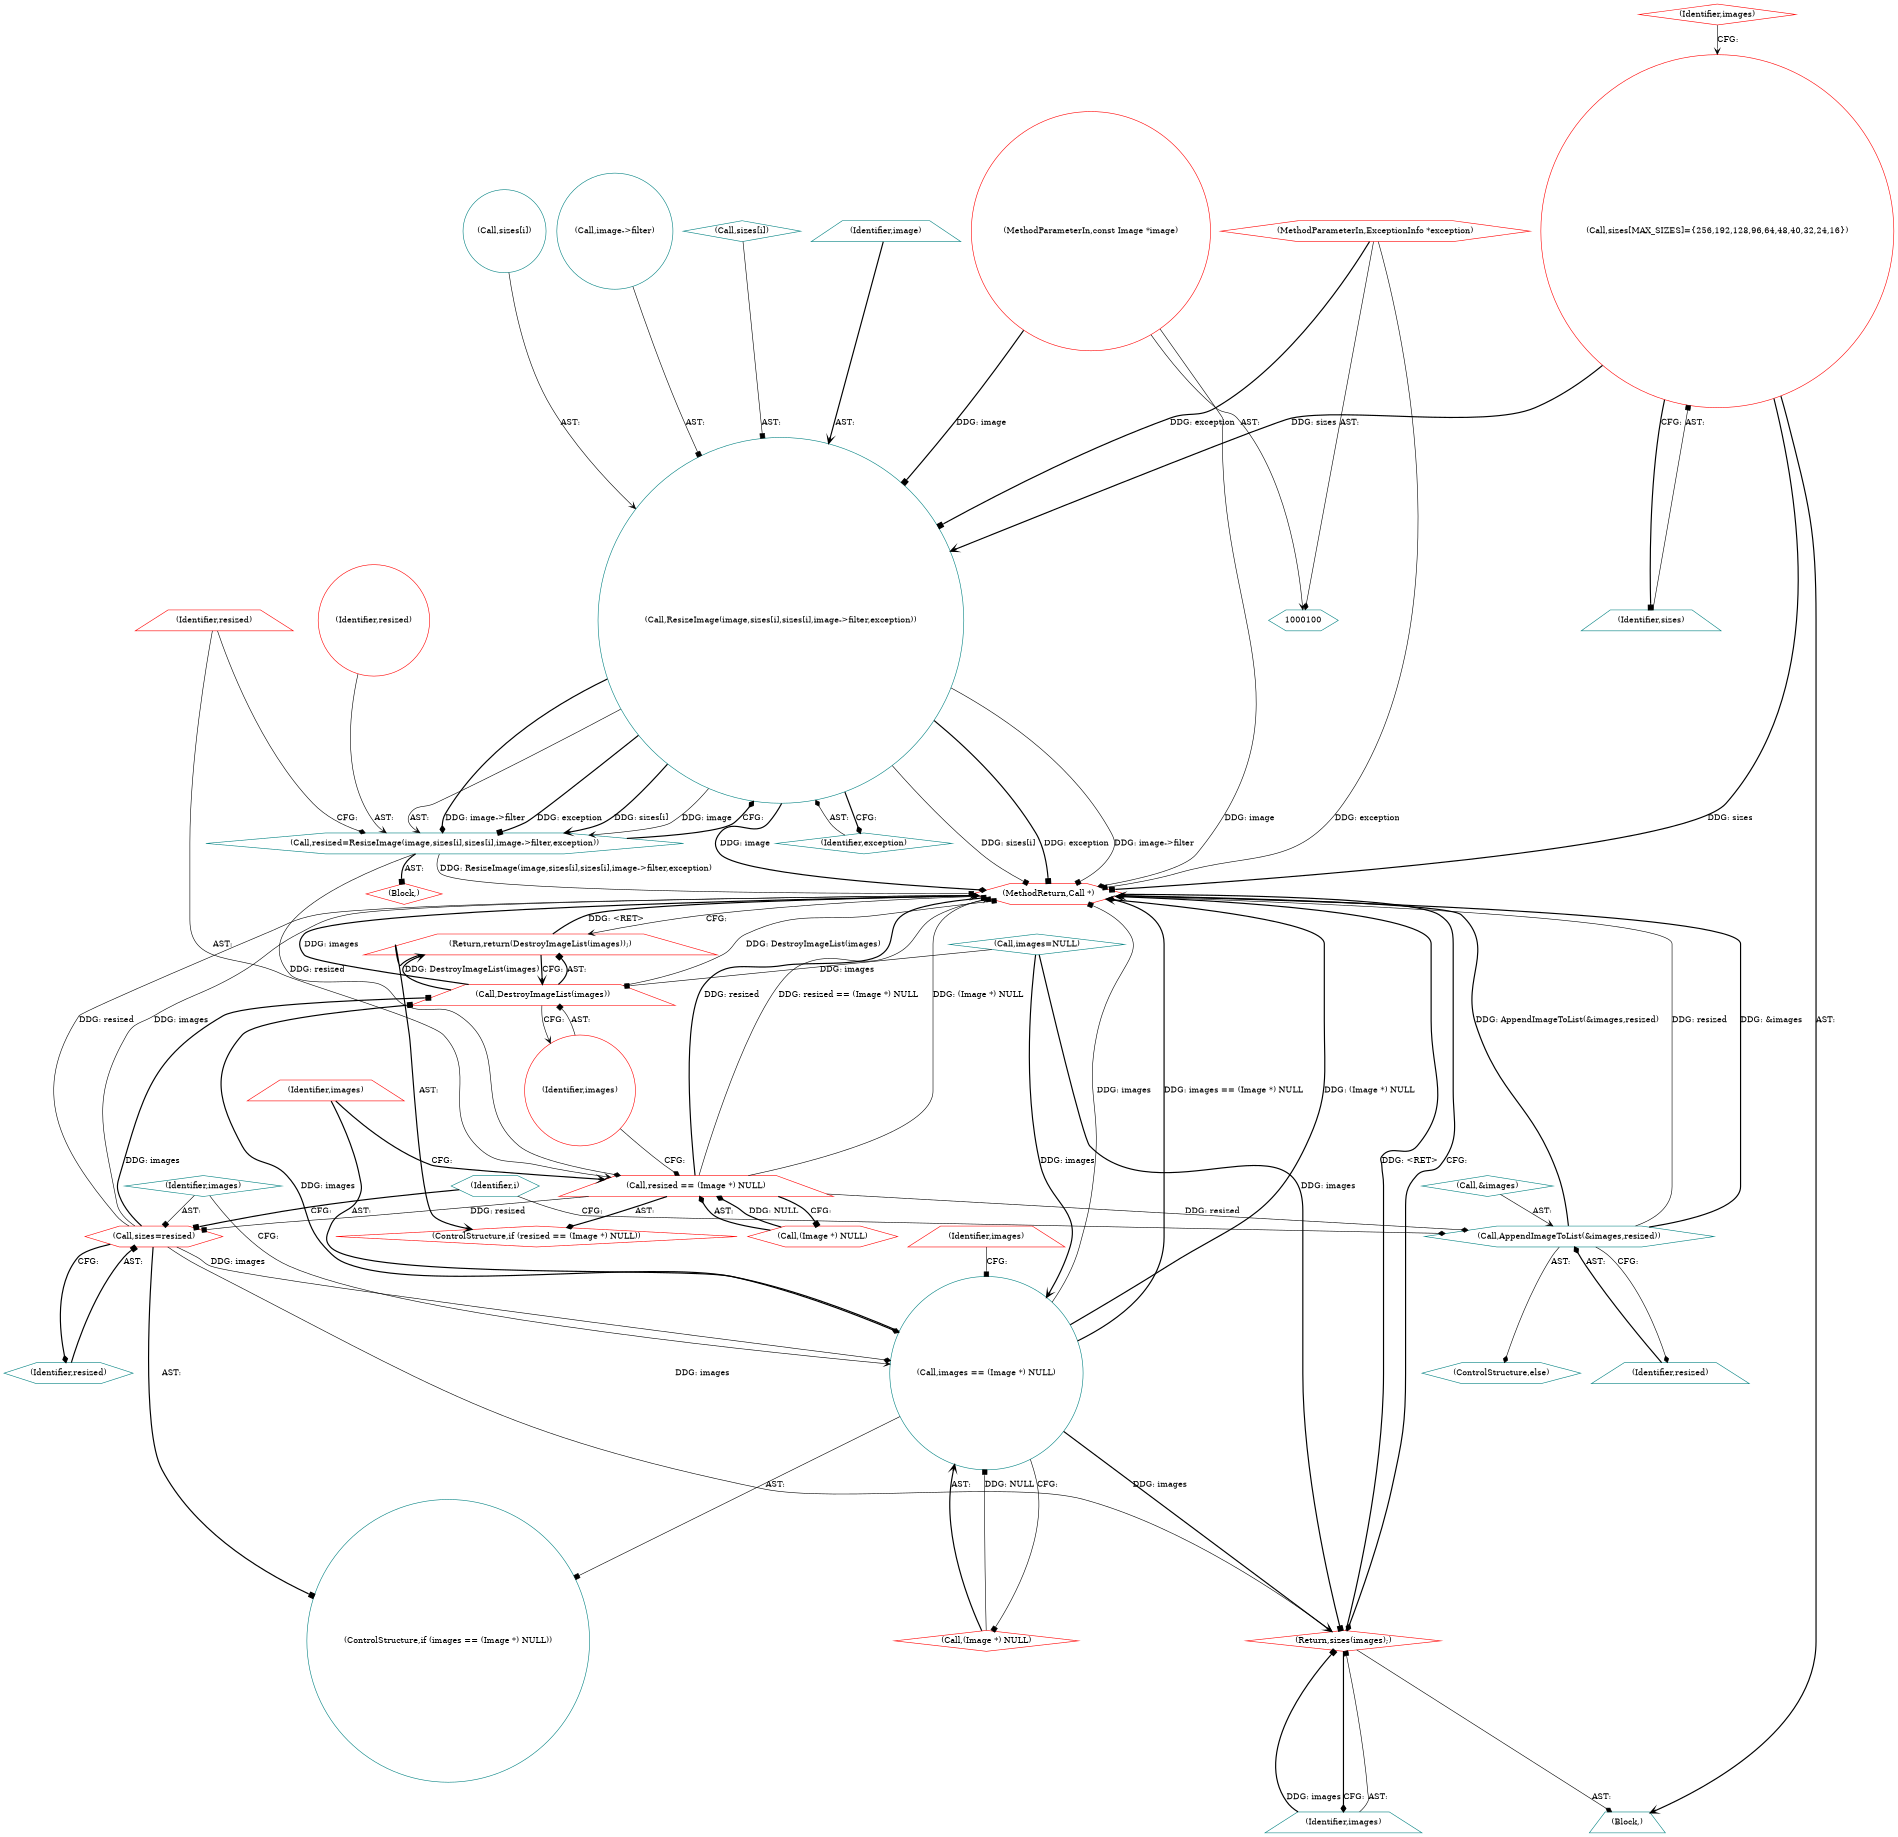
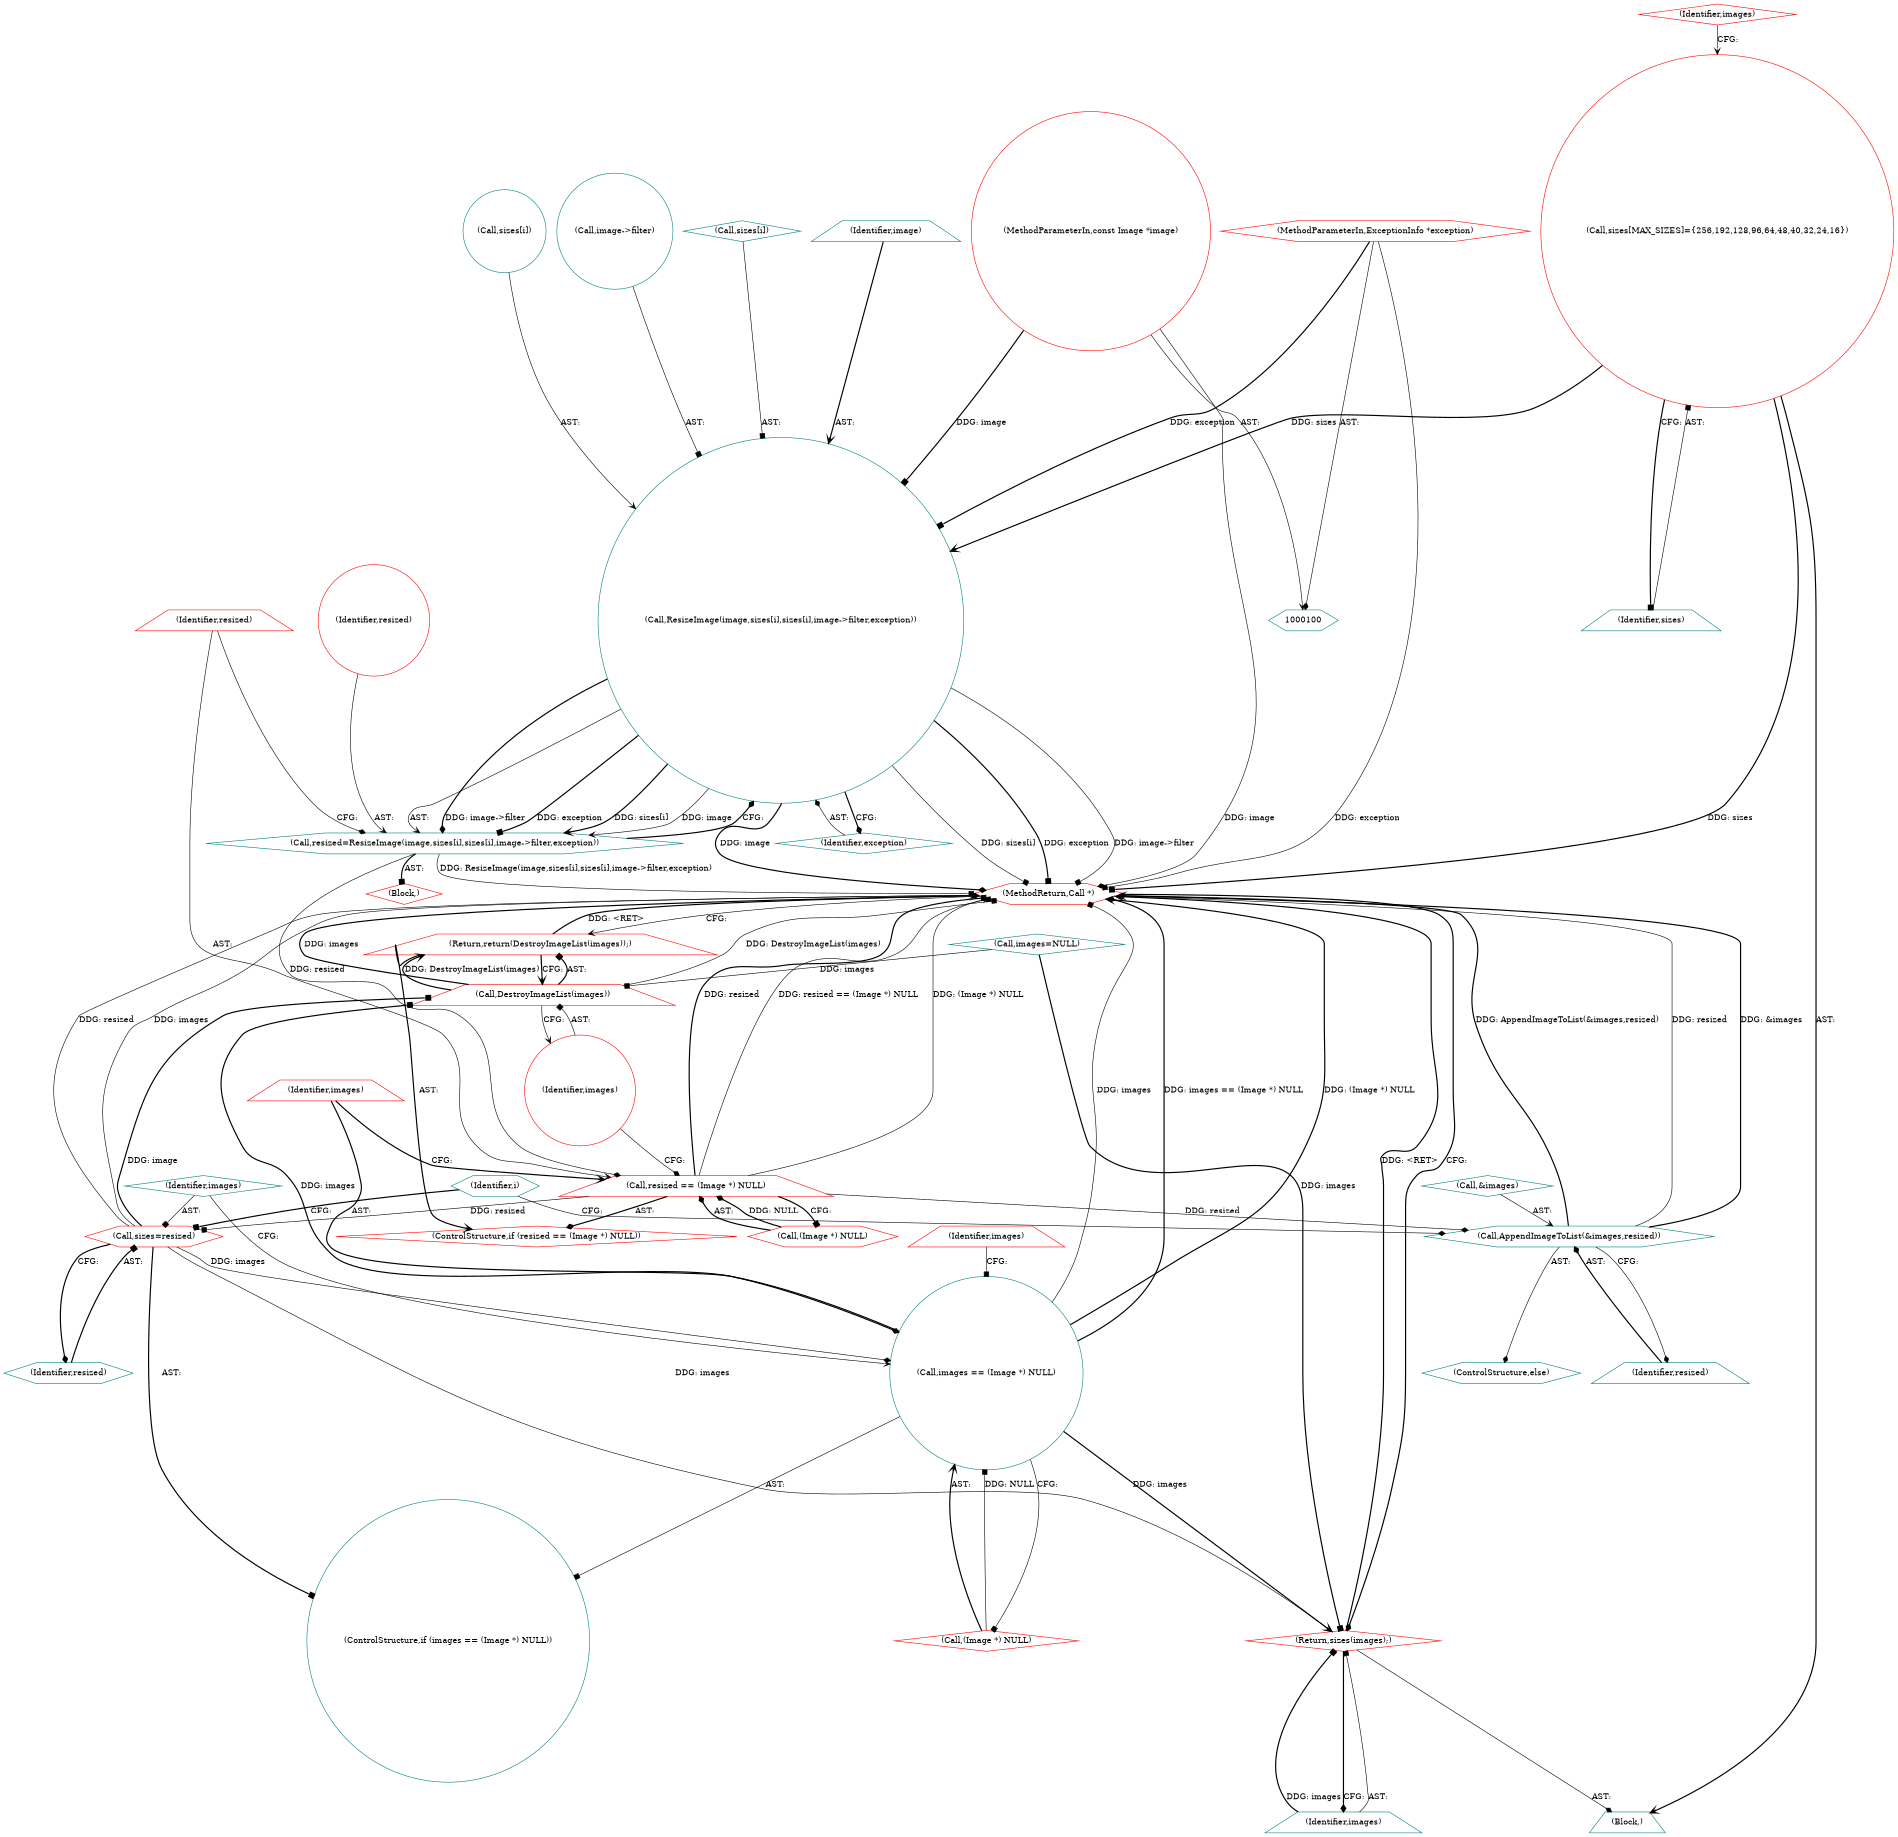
(1034, 1130) -> none
(153, 1161) -> (153, 1161)
